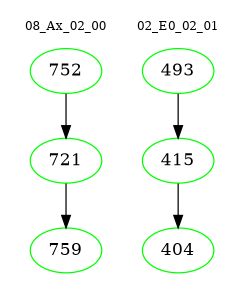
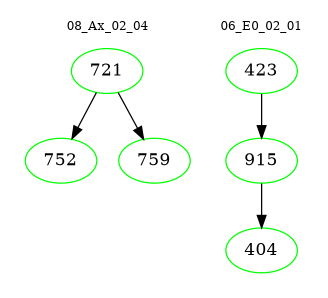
(66, 27) -> (108, 27)
(178, 27) -> (262, 27)
(178, 71) -> (262, 71)
(66, 110) -> (87, 110)
(178, 161) -> (262, 161)
